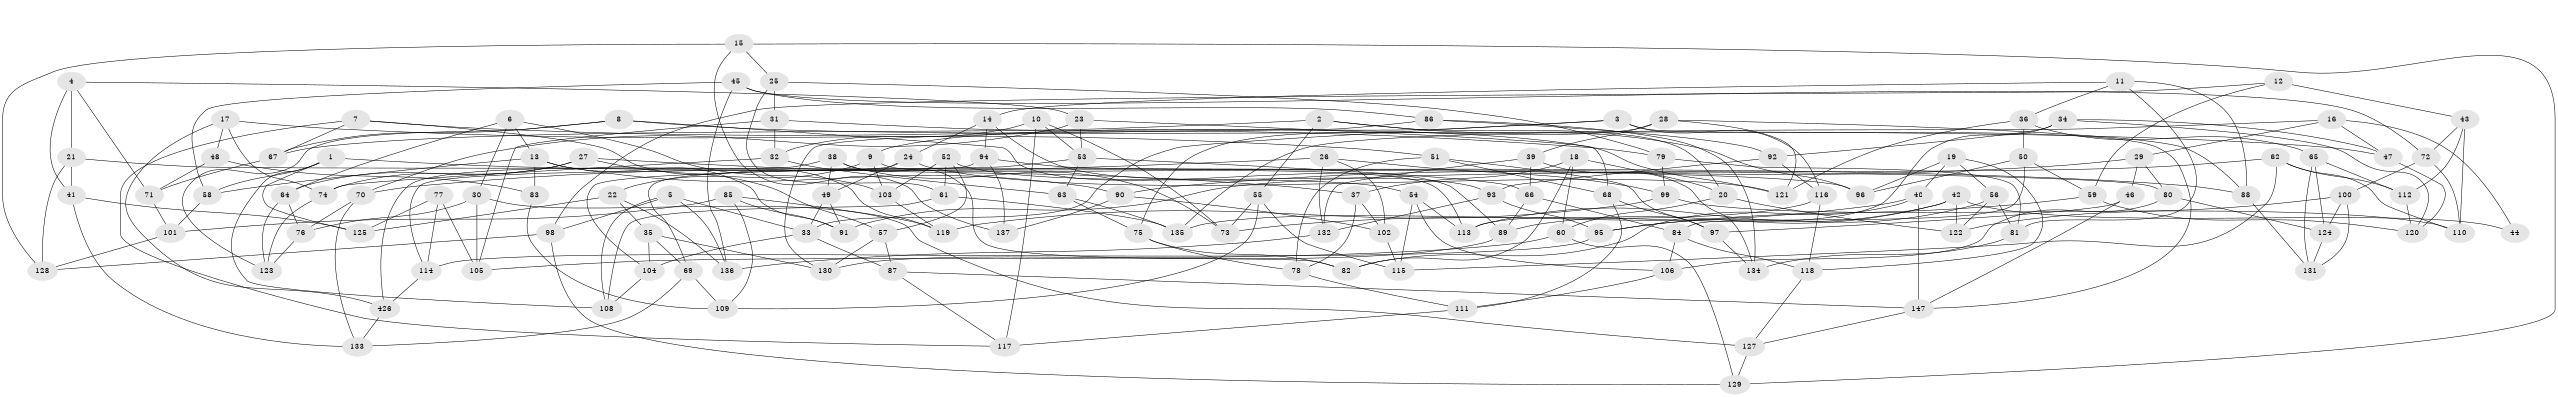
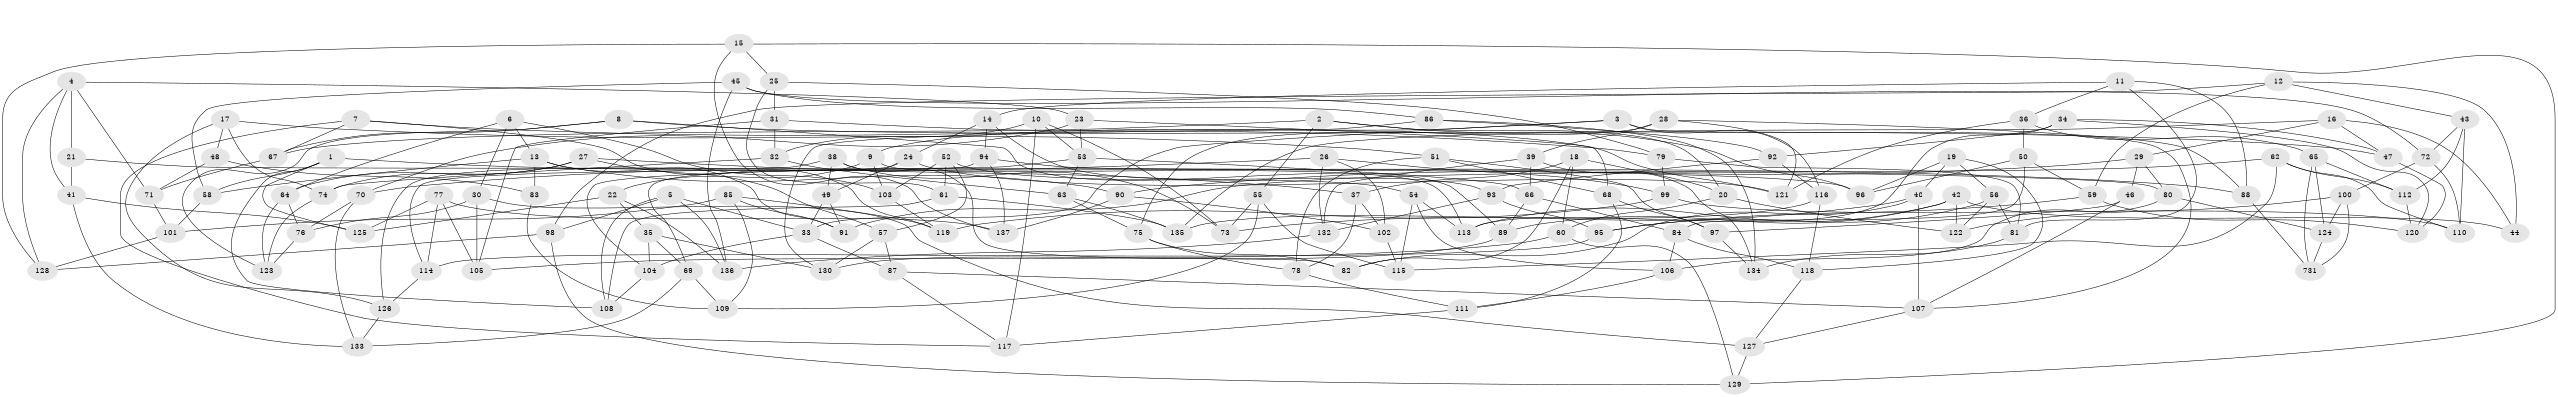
none -> (2450, 96)
(46, 212) -> (23, 170)
none -> (719, 219)
(2310, 271) -> (2310, 271)
(385, 309) -> (385, 309)
(1919, 309) -> (1919, 309)
